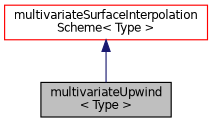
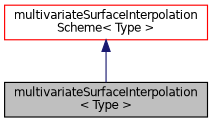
(106, 100) -> (106, 100)
